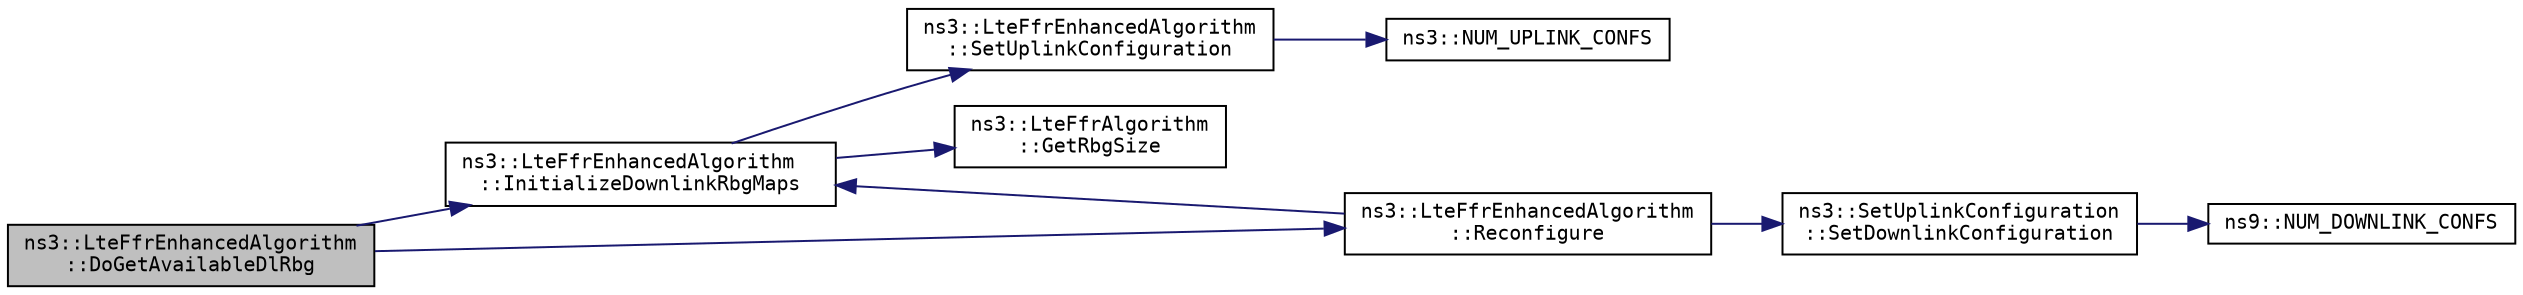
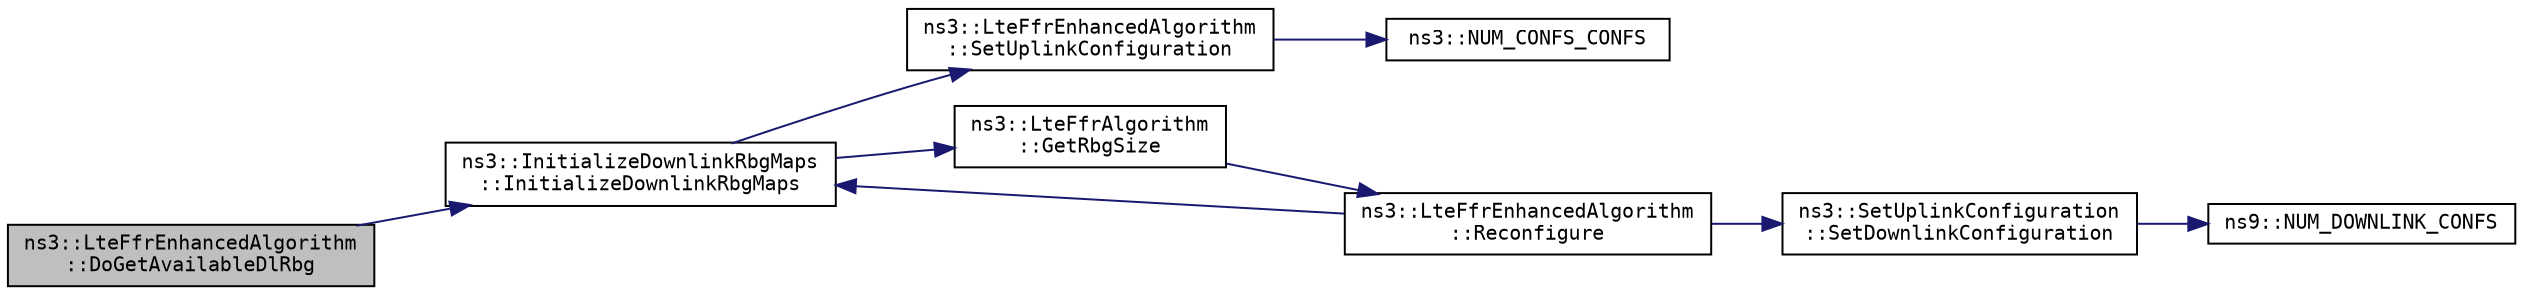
(1528, 40) -> (1528, 40)
(641, 174) -> (641, 174)
(849, 240) -> (1292, 177)
